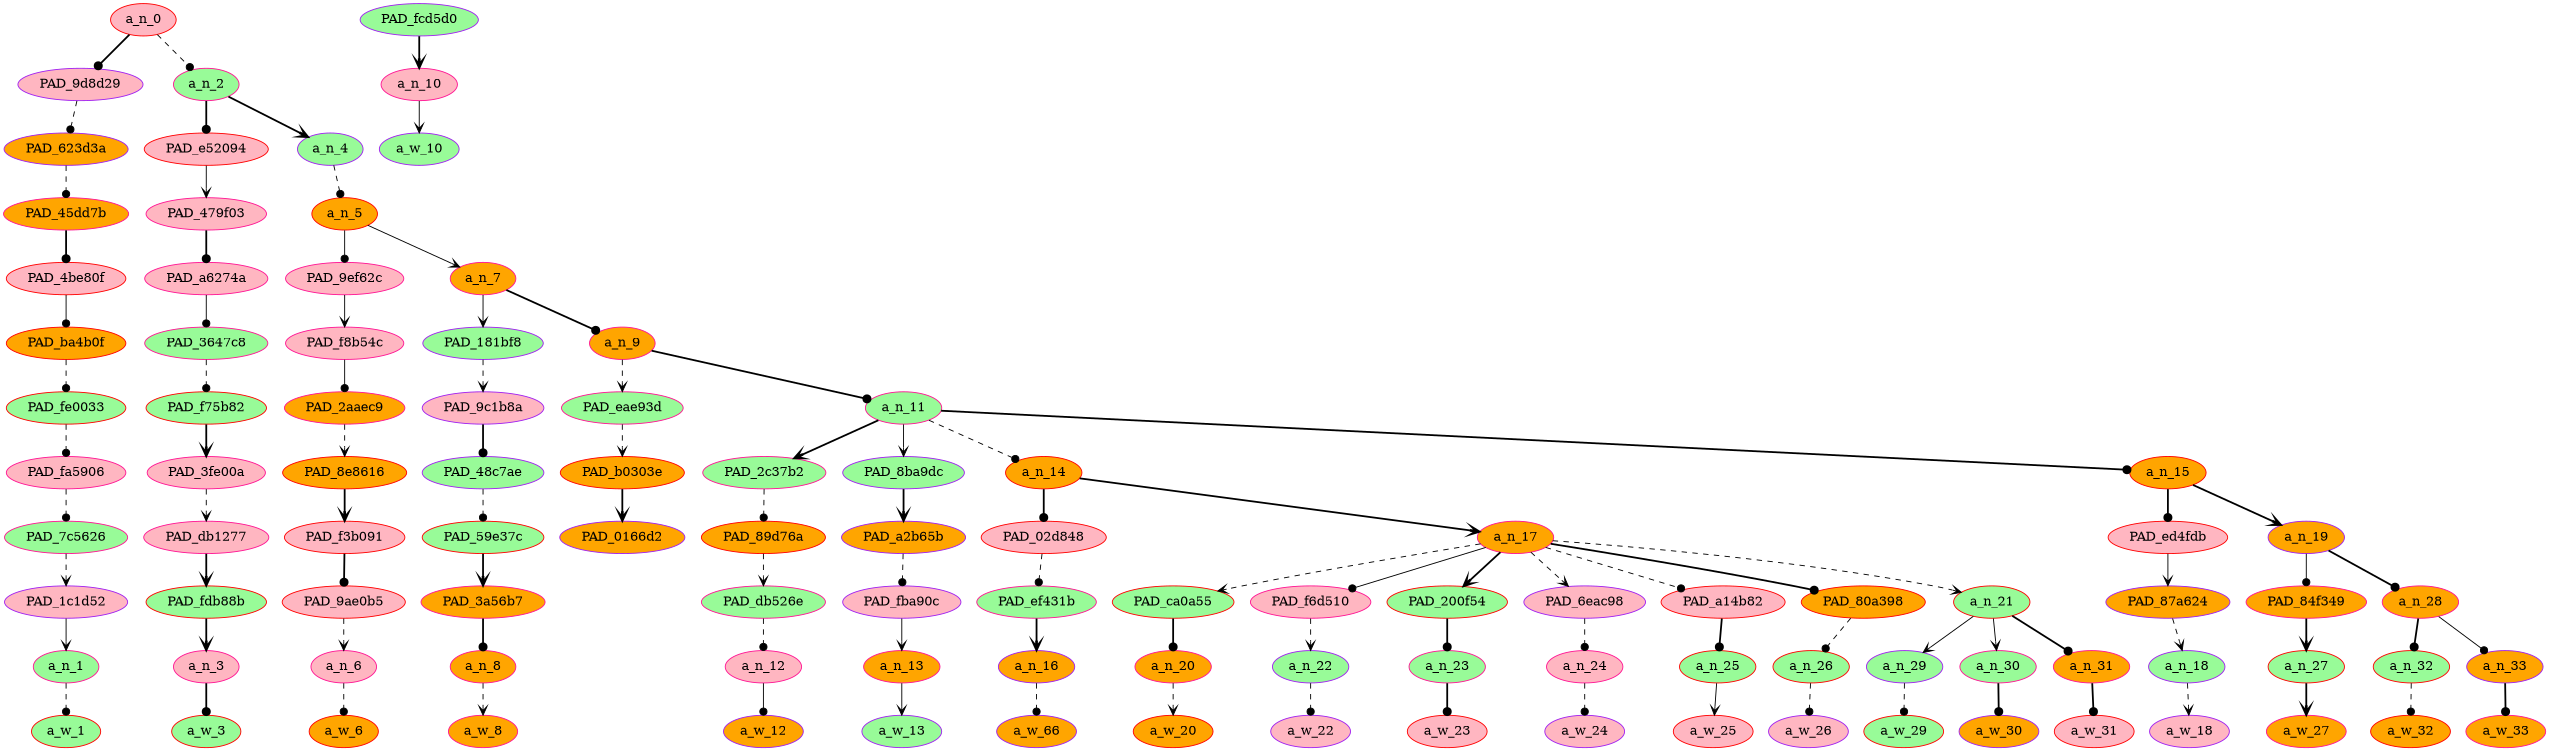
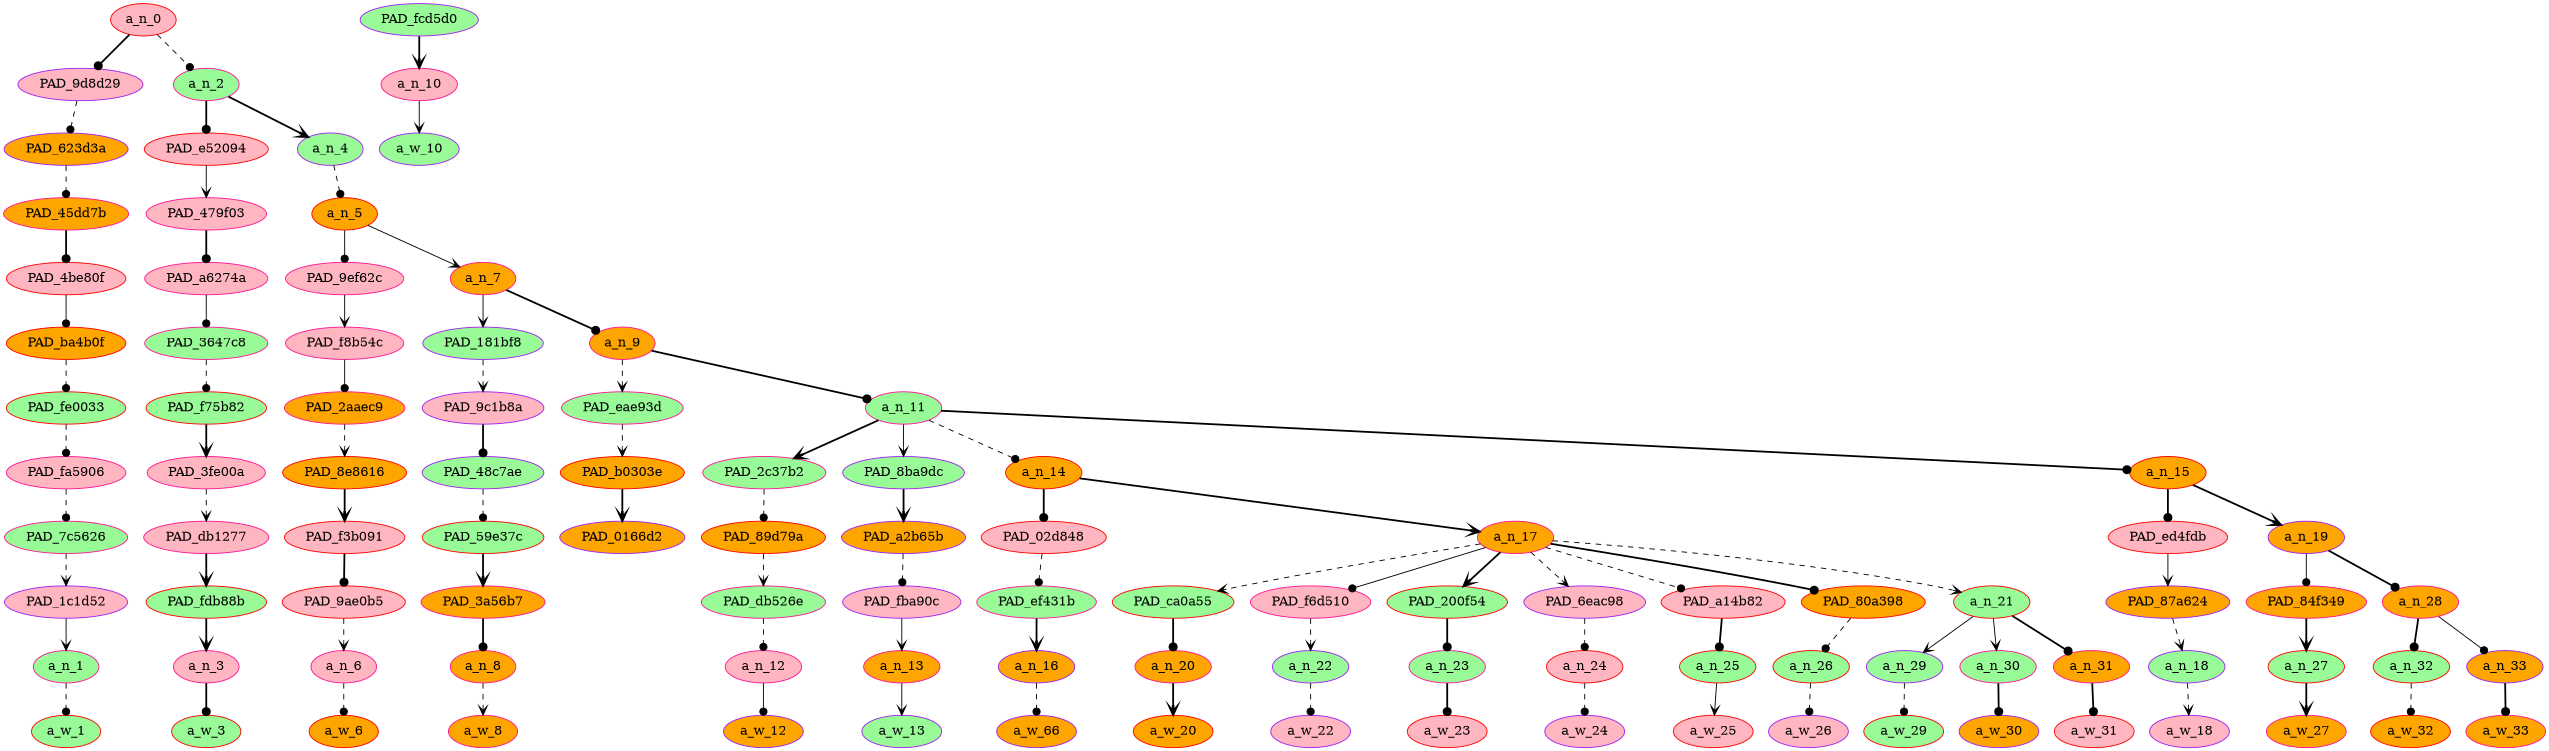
(763, 537) -> (763, 537)
(1585, 667) -> (1585, 667)
(1173, 695) -> (1173, 695)
